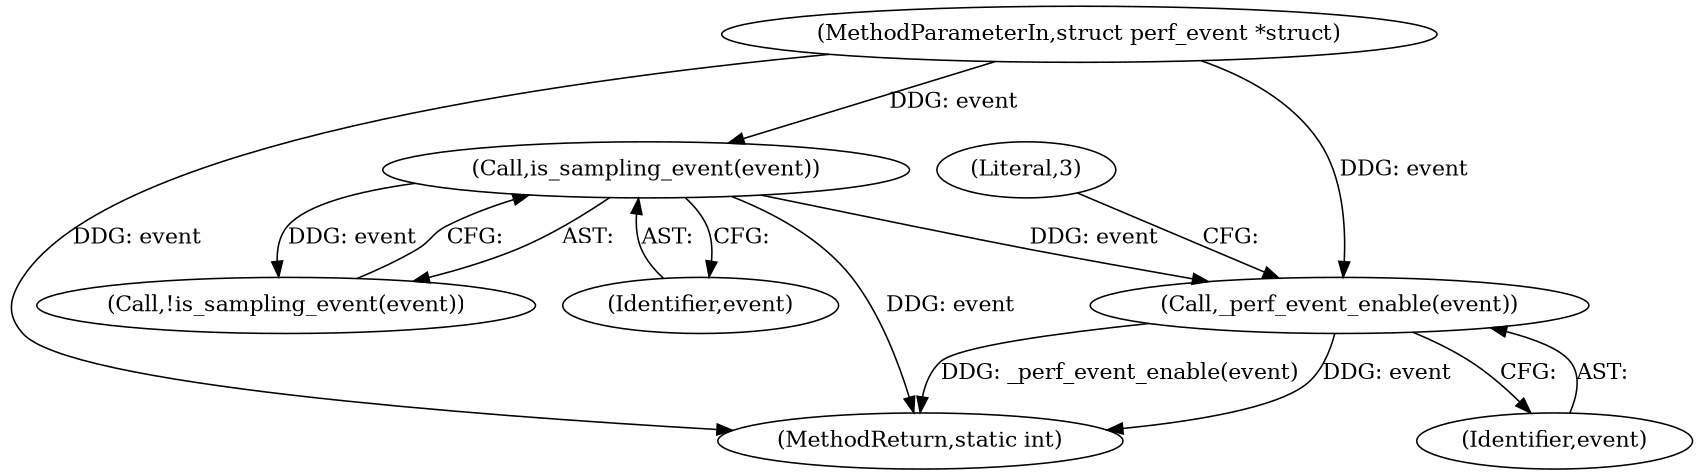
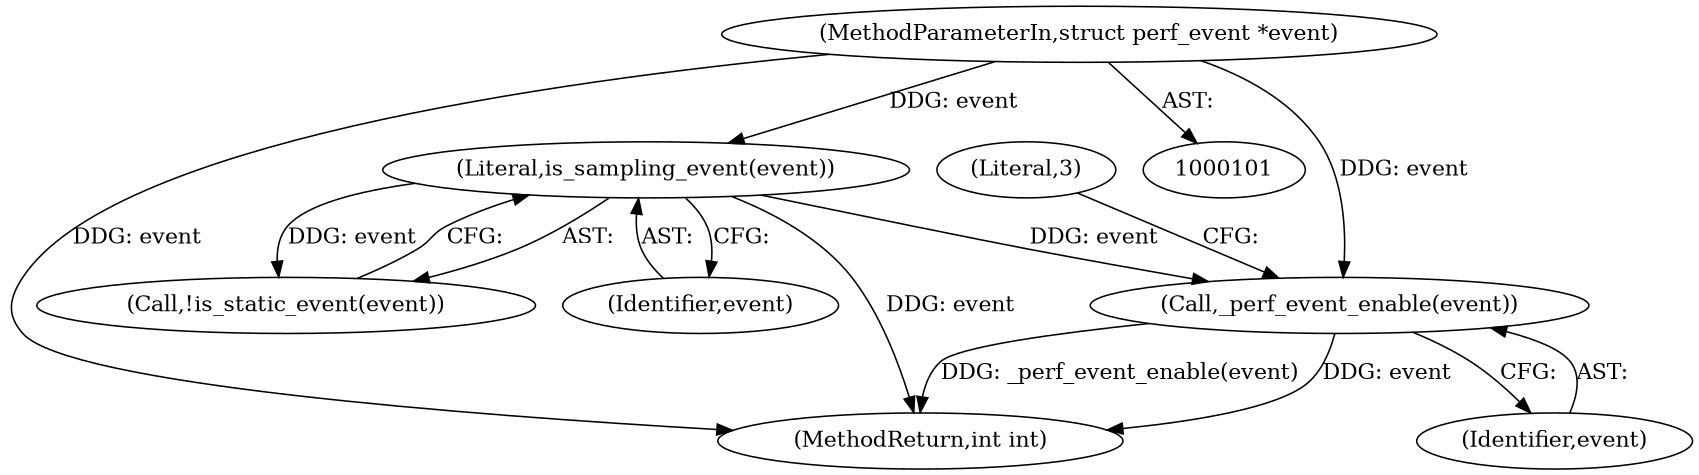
(1079, 34) -> (1079, 34)
(646, 170) -> (646, 170)
none -> (1224, 170)
(286, 305) -> (286, 305)
(920, 441) -> (920, 441)
